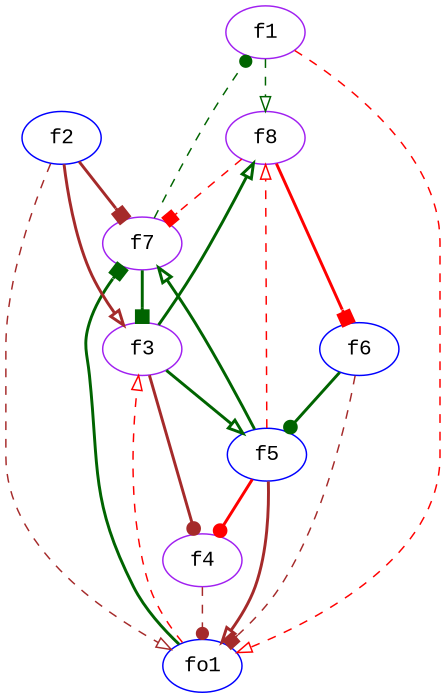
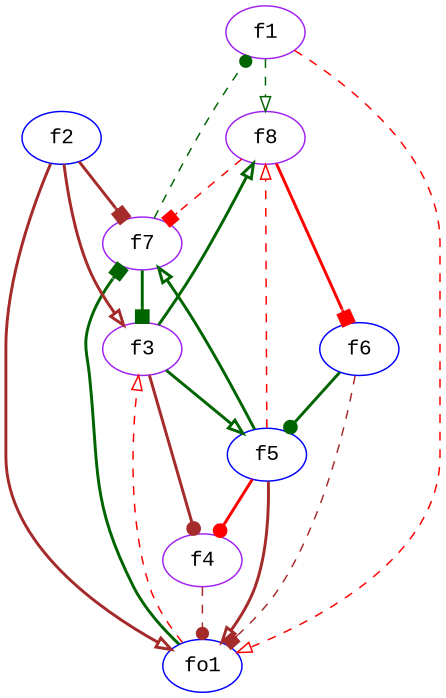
(6, 432) -> (6, 432)
